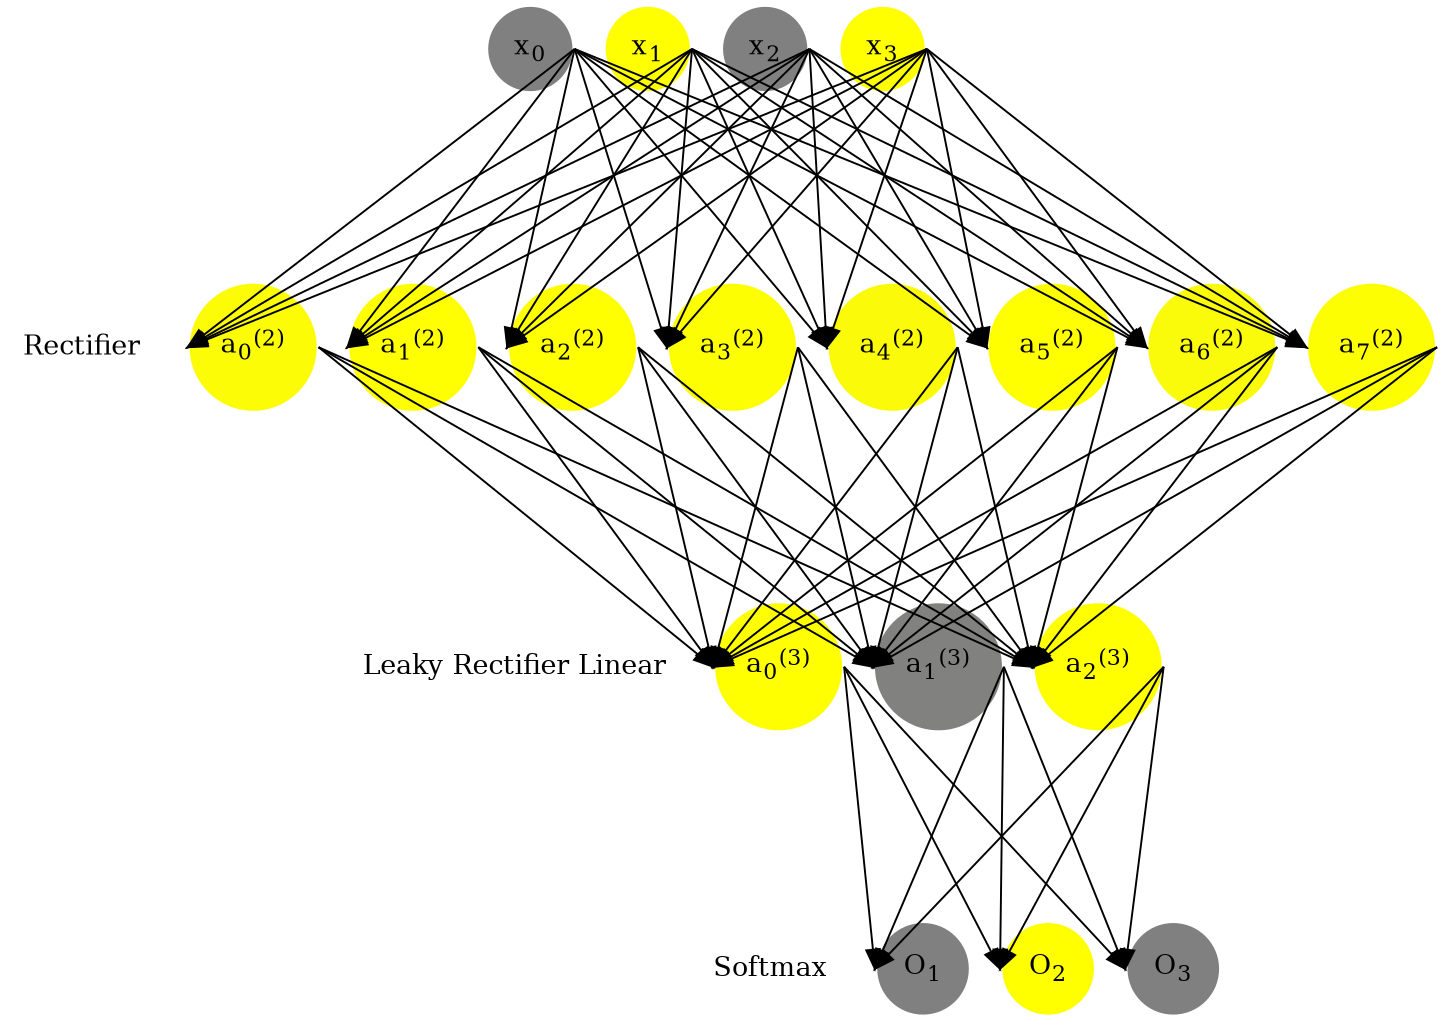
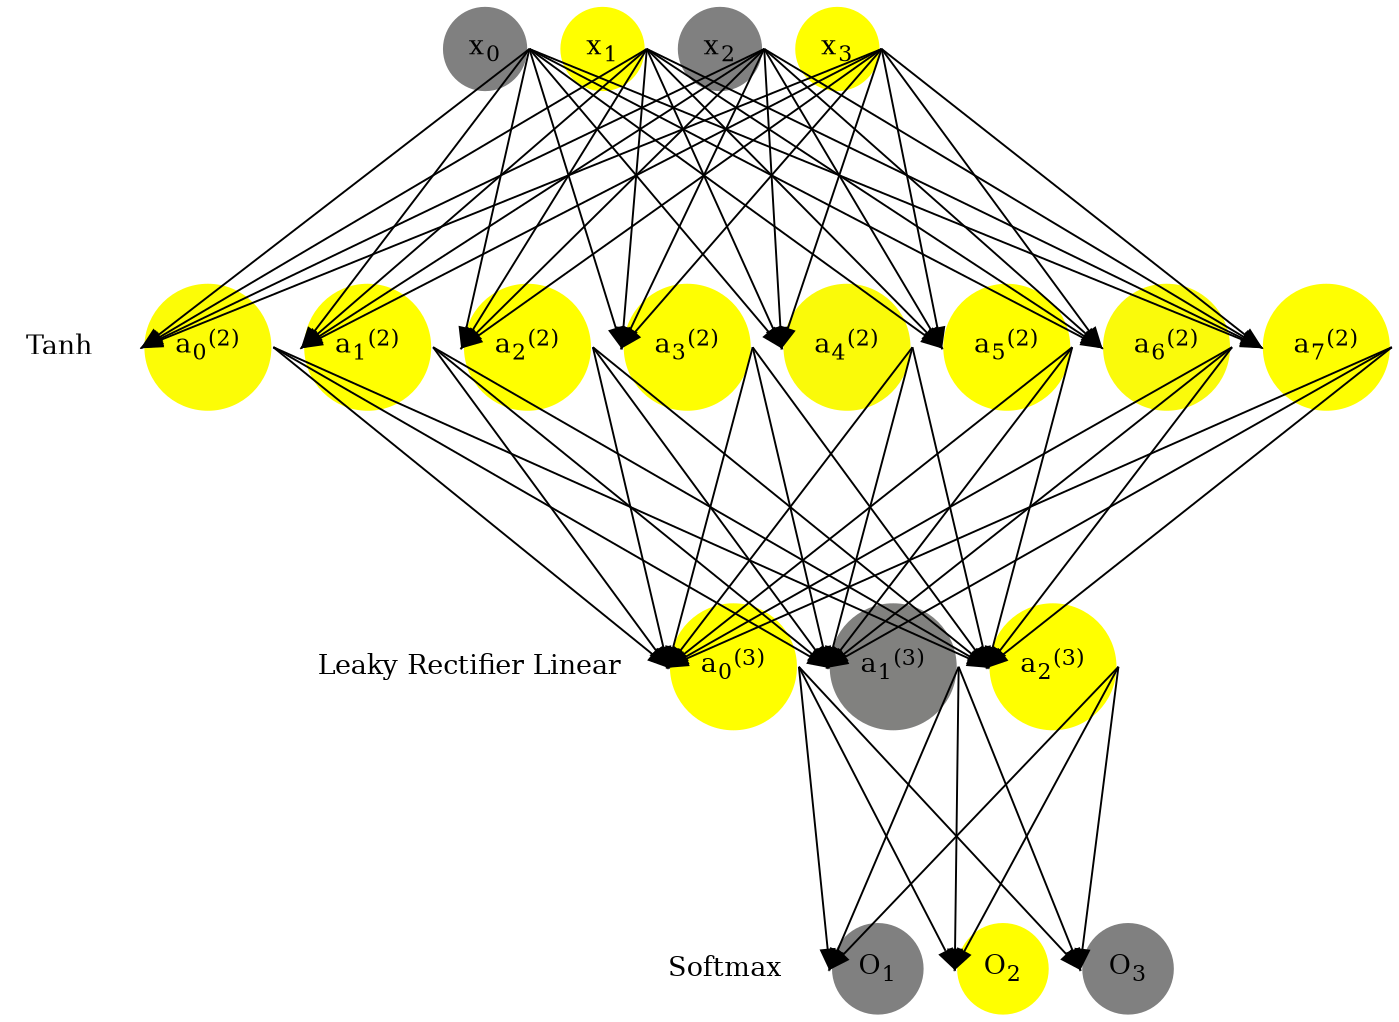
(82, 347) -> (60, 347)
